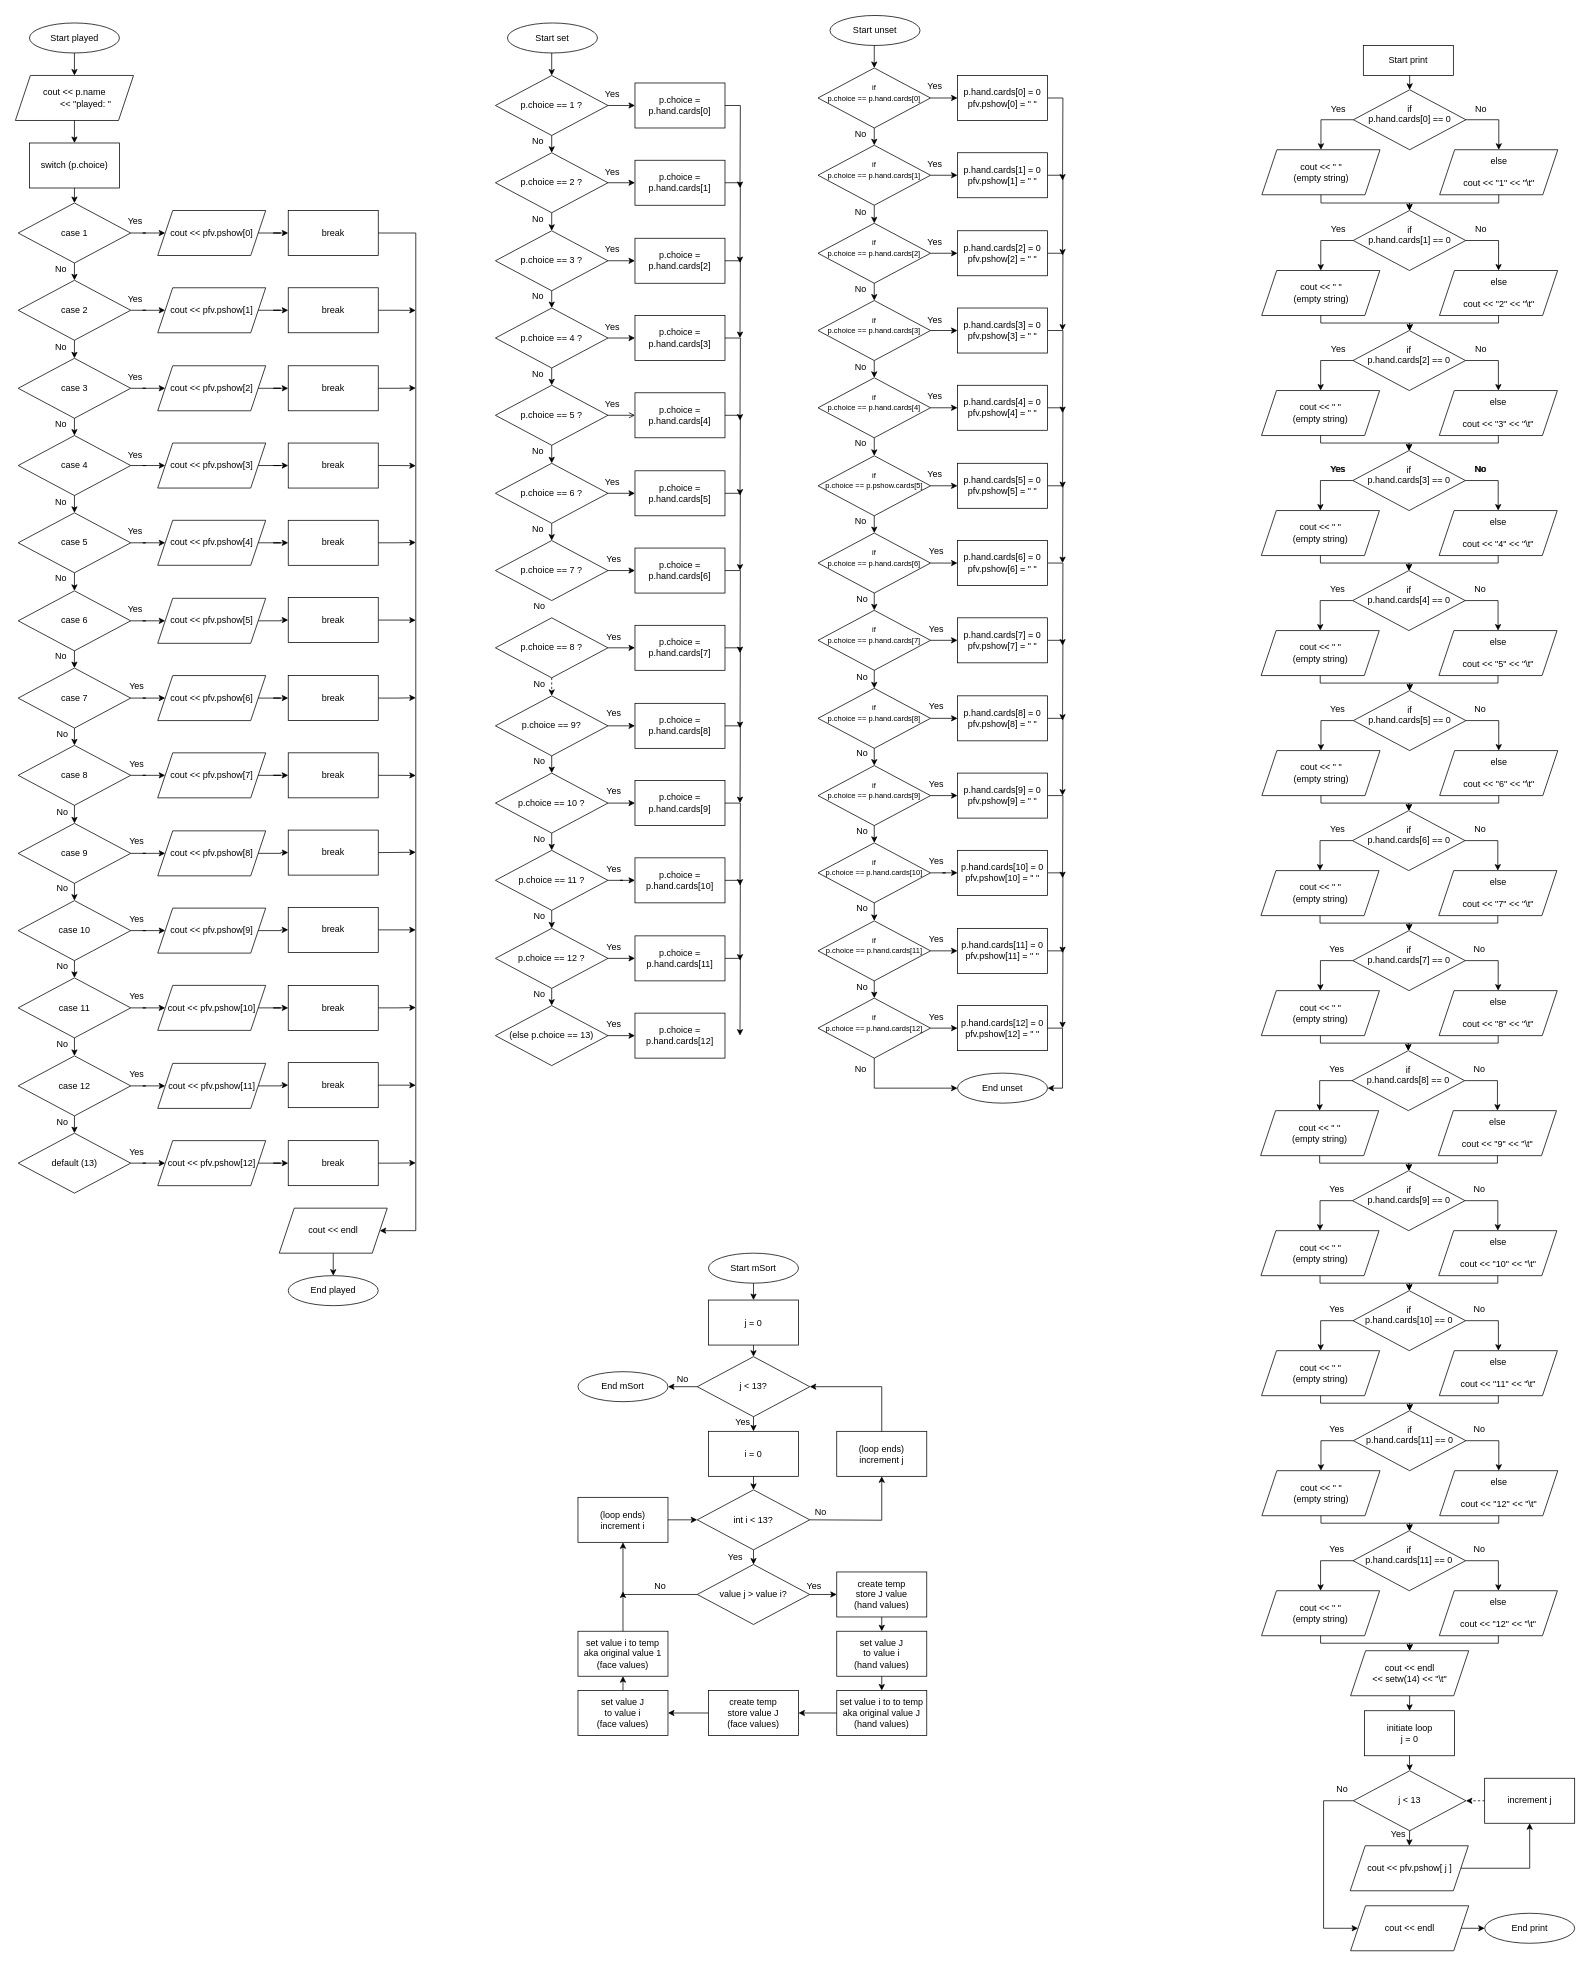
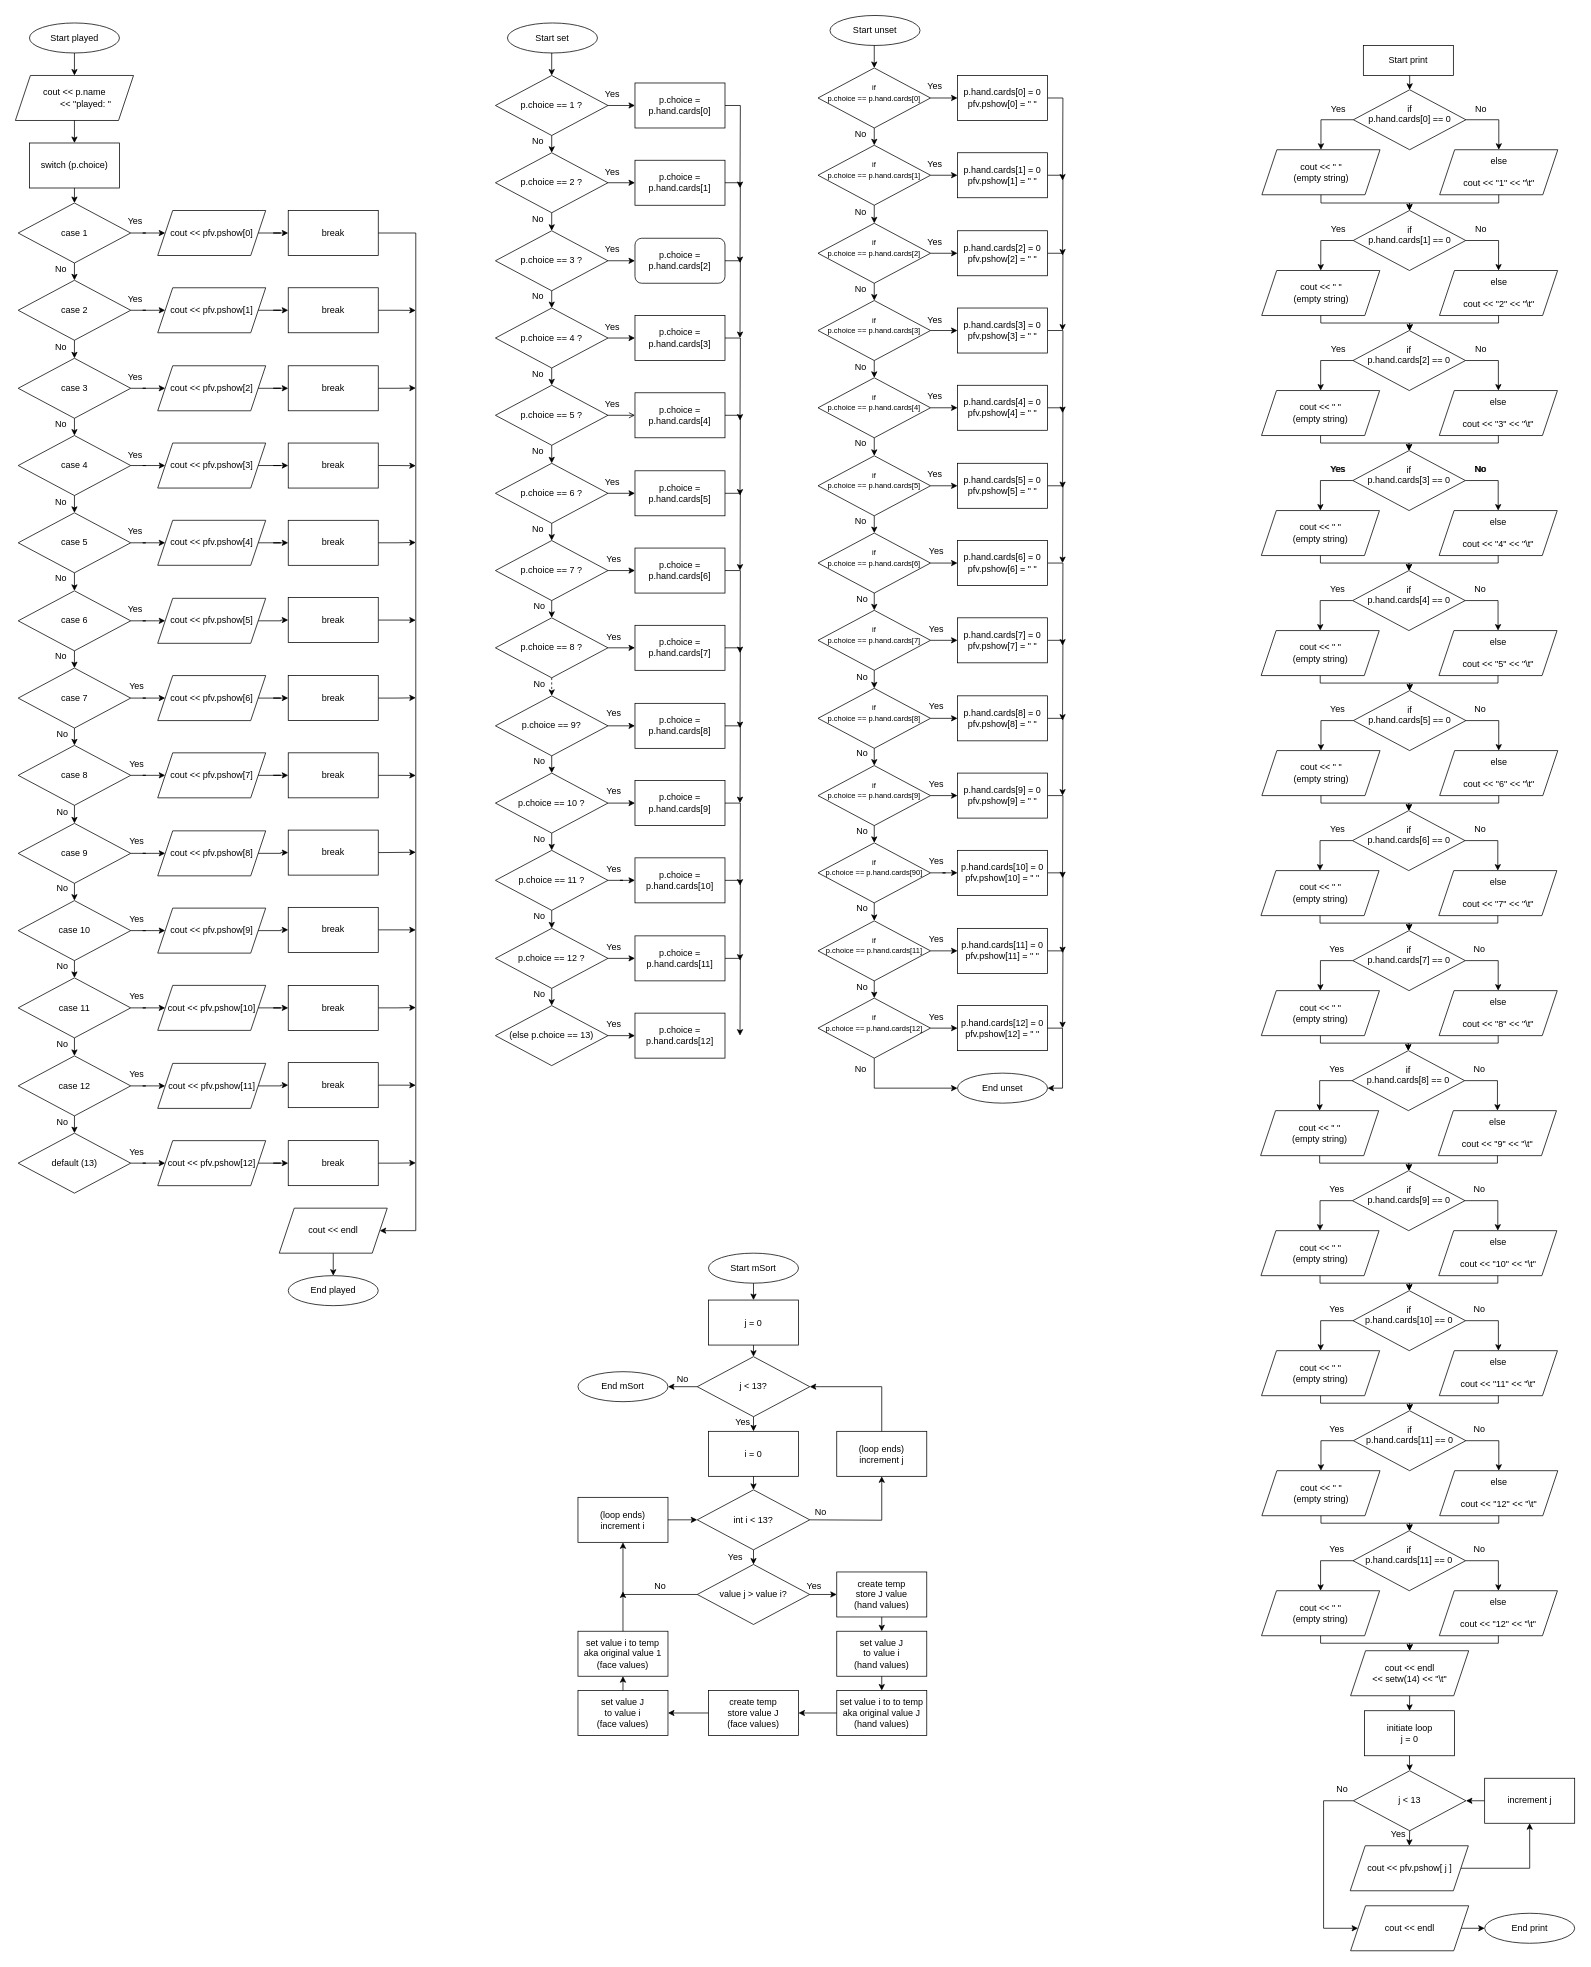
(680, 261) -> (680, 261)
(874, 486) -> (874, 486)
none -> (552, 607)
(874, 873) -> (874, 873)
(1477, 1800) -> (1477, 1800)
